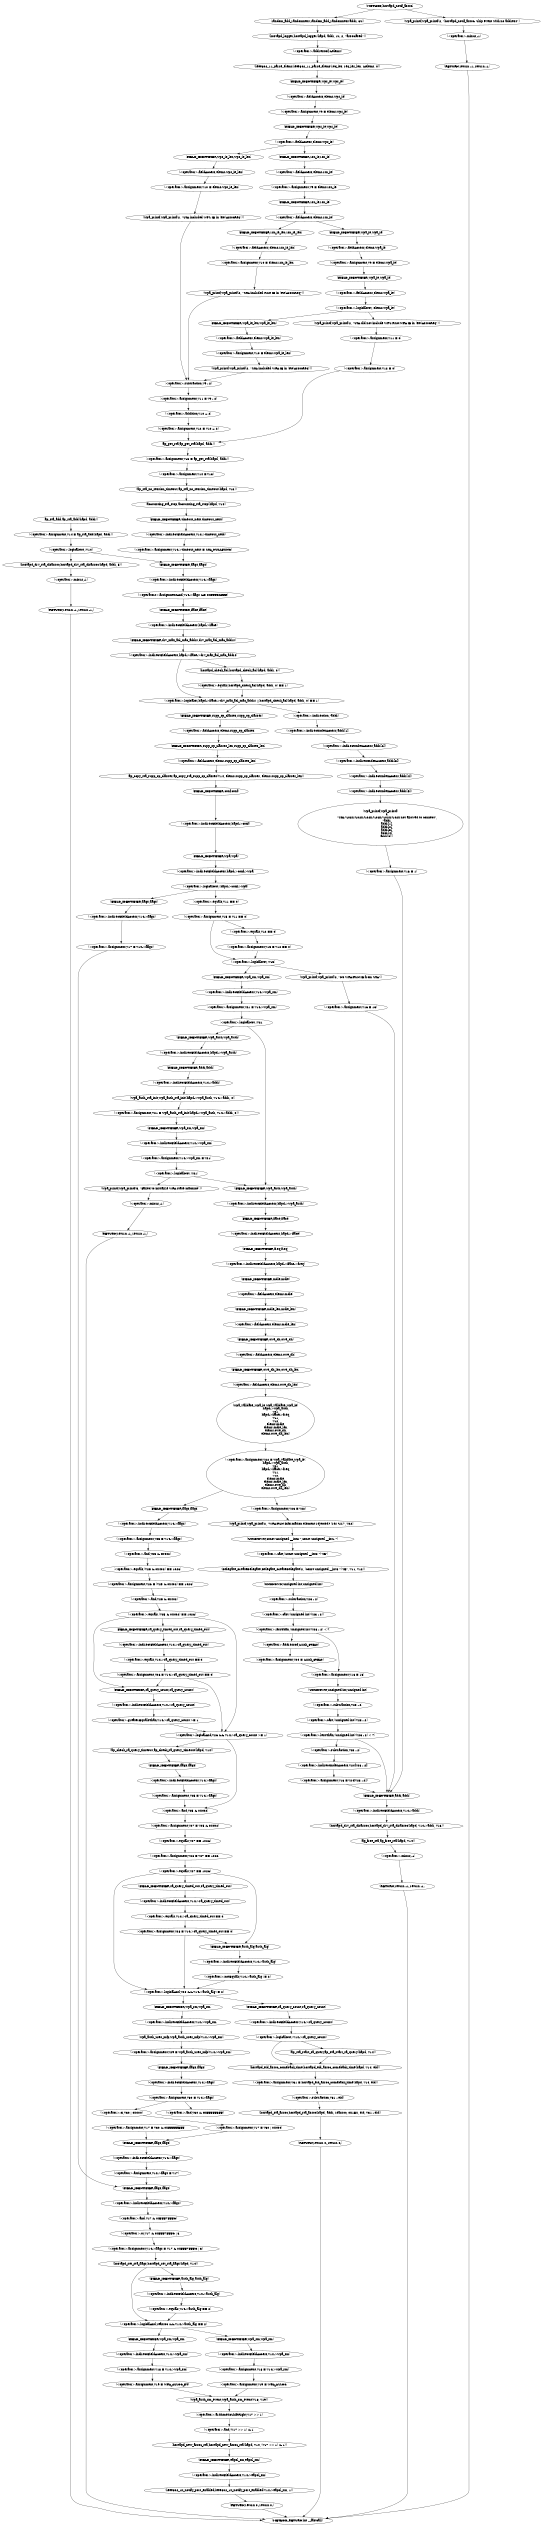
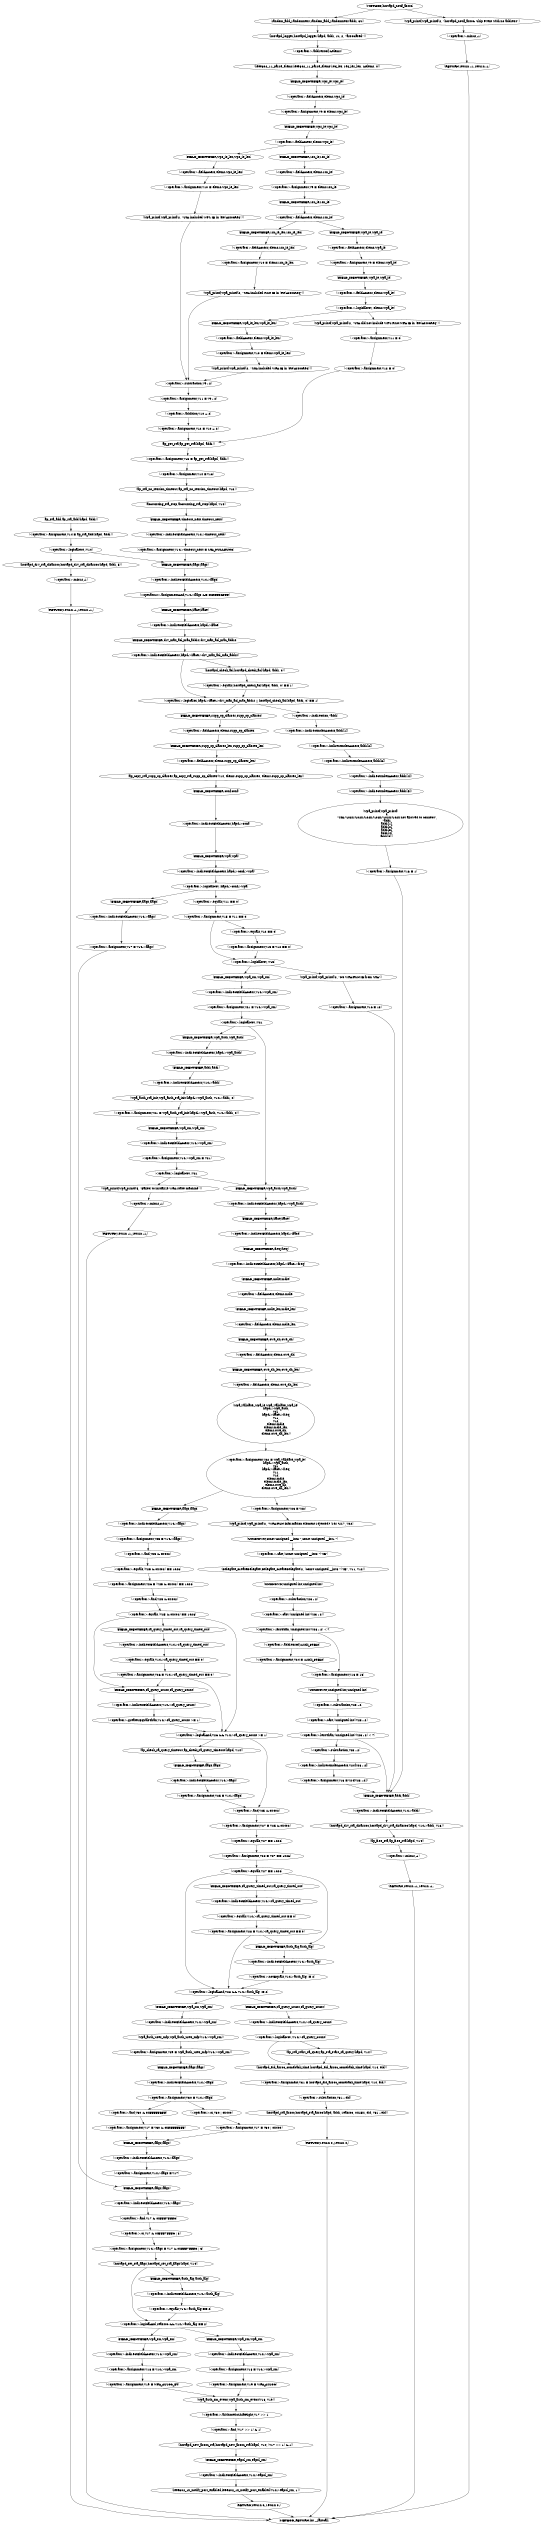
none -> (142, 2120)
